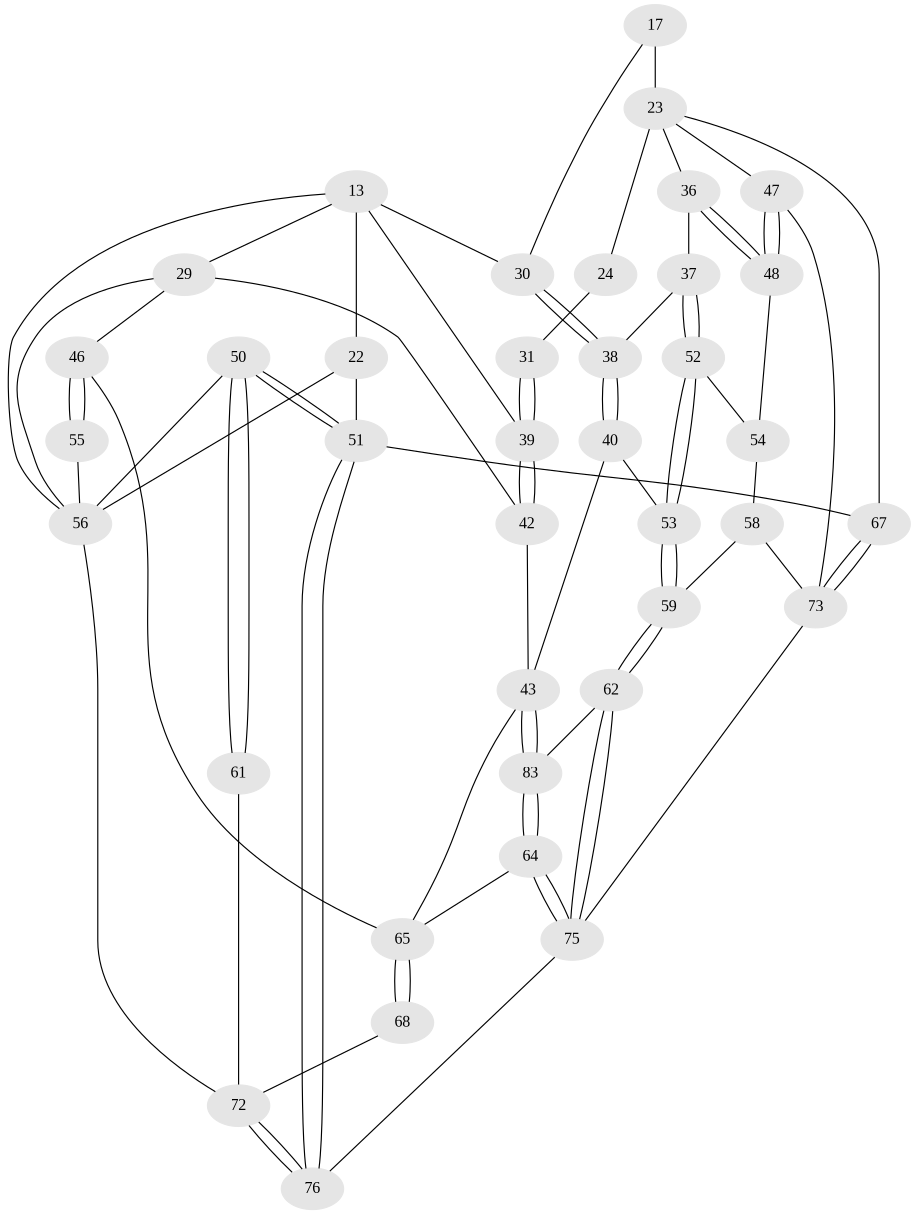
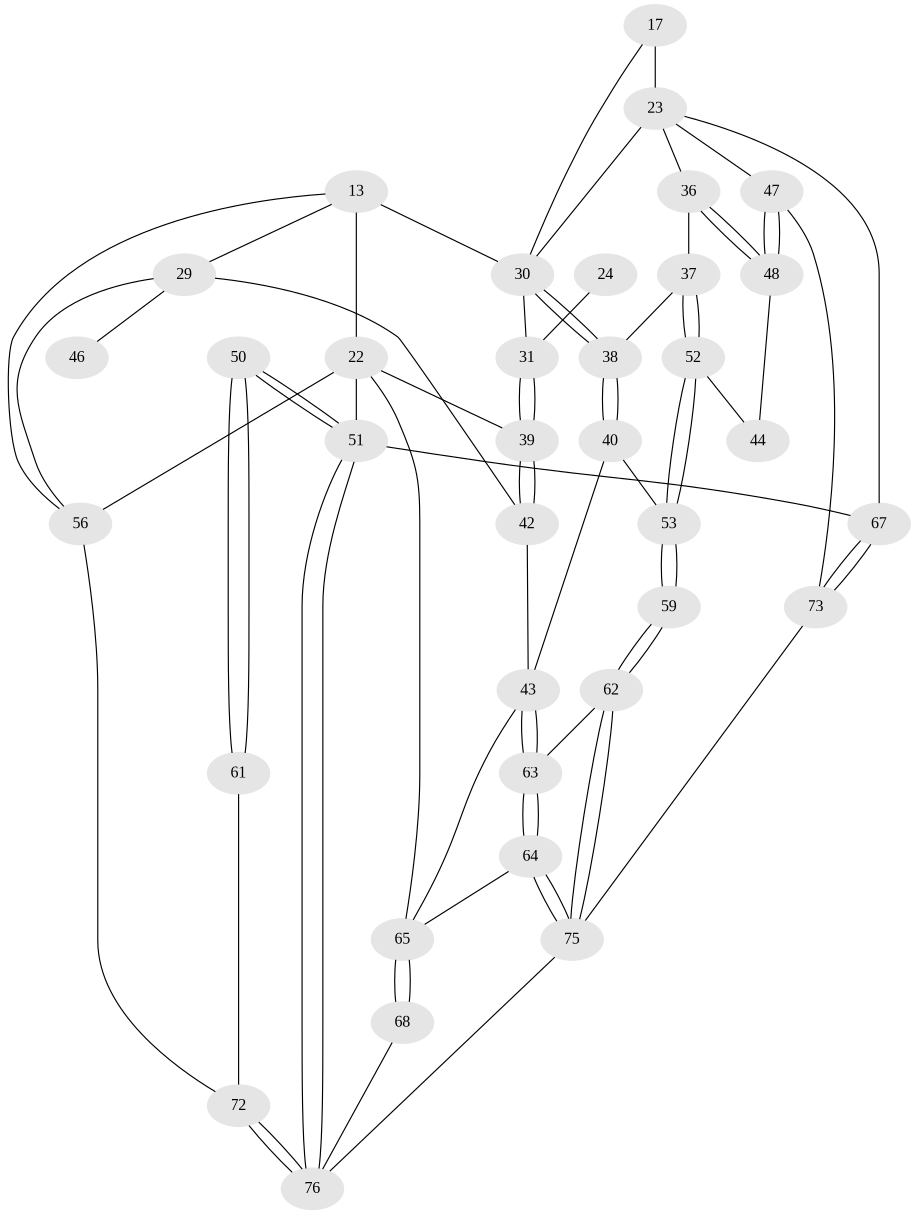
(630, 192) -> (589, 192)
(442, 316) -> (430, 394)
none -> (525, 316)
(77, 441) -> none
(160, 441) -> none
(758, 441) -> (758, 441)
(752, 524) -> none
(155, 697) -> (420, 642)
(531, 773) -> (531, 773)
(315, 1067) -> (357, 1106)
